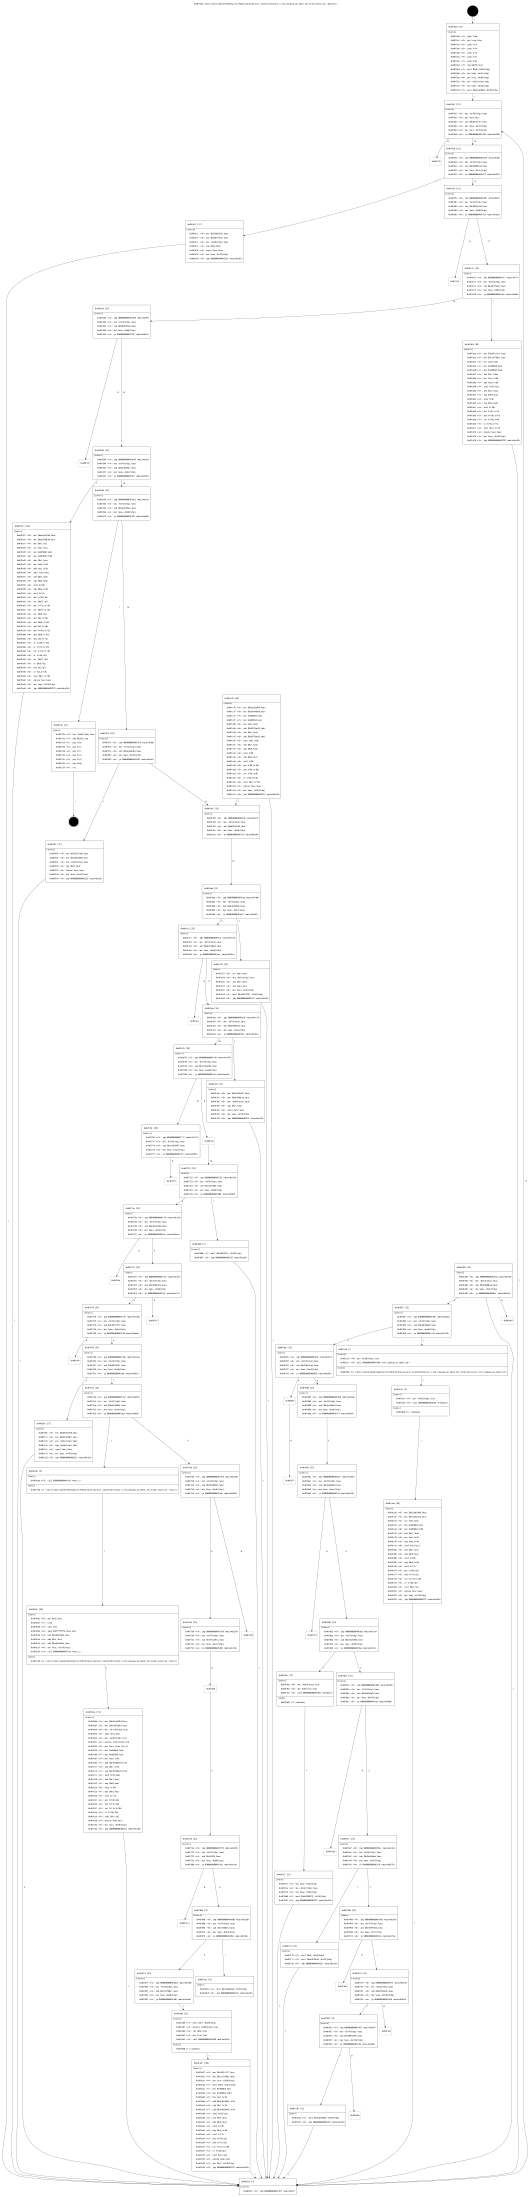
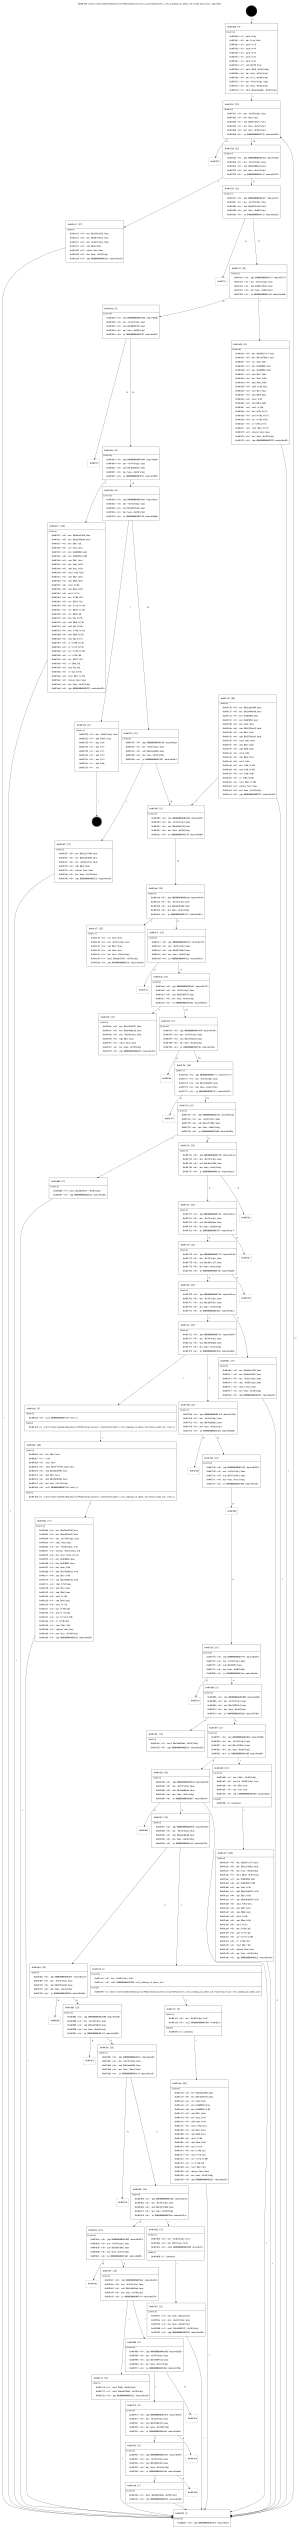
(208, 1154) -> (205, 1098)
(289, 1440) -> (90, 2047)
(268, 1589) -> none
(263, 1648) -> none
none -> (209, 1763)
